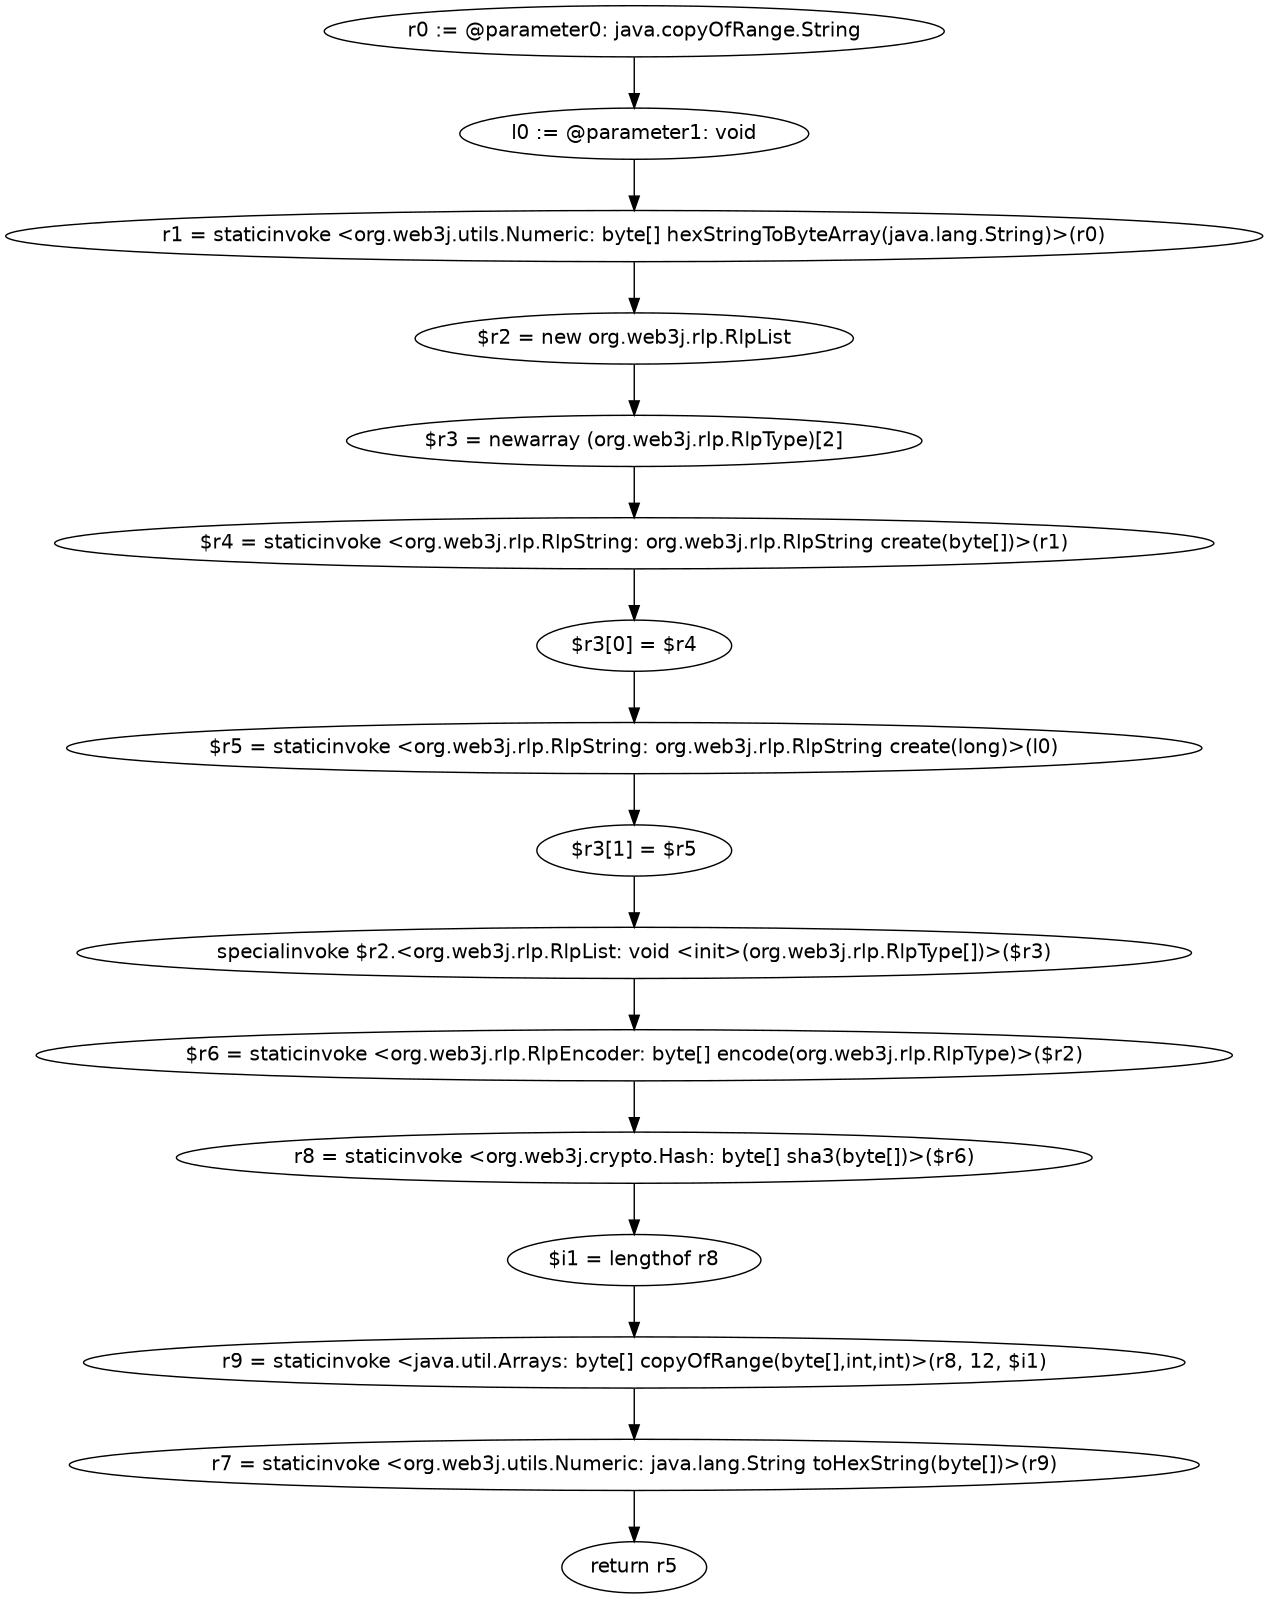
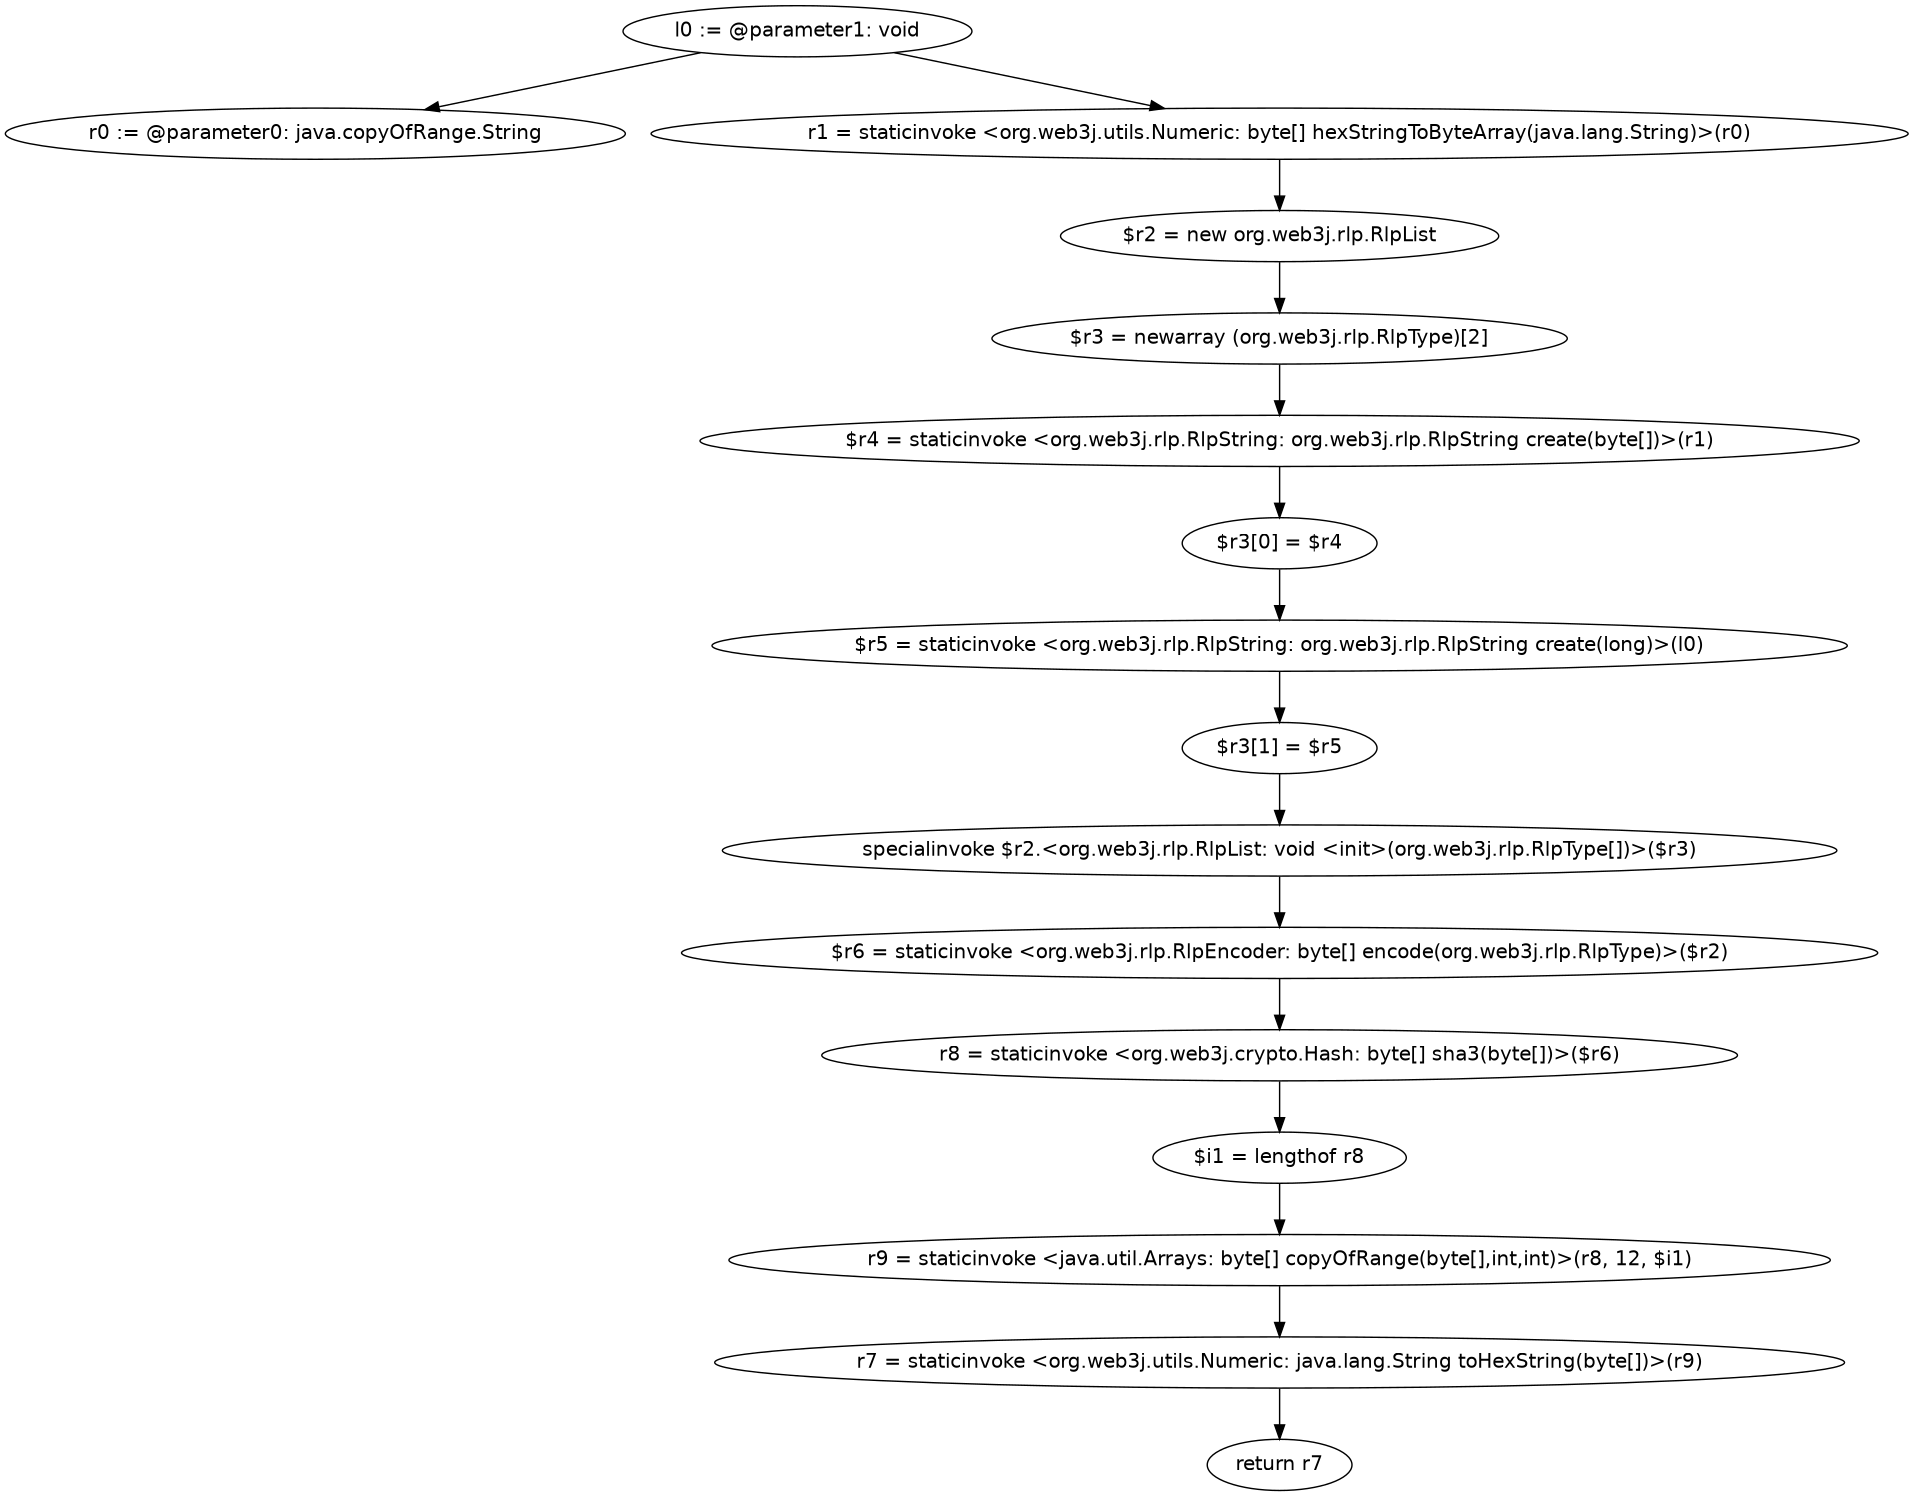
(634, 76) -> (570, 80)
(634, 1567) -> (1280, 1465)
